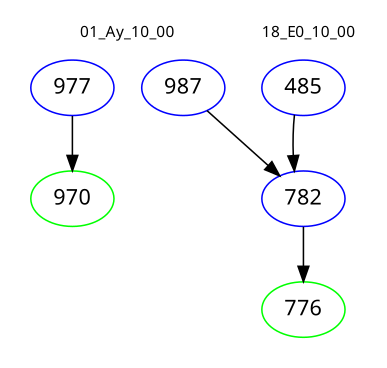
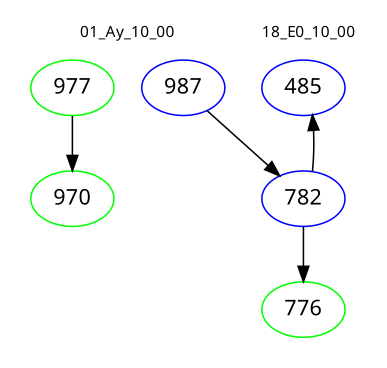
(72, 88) -> (72, 88)
(293, 135) -> (314, 151)
